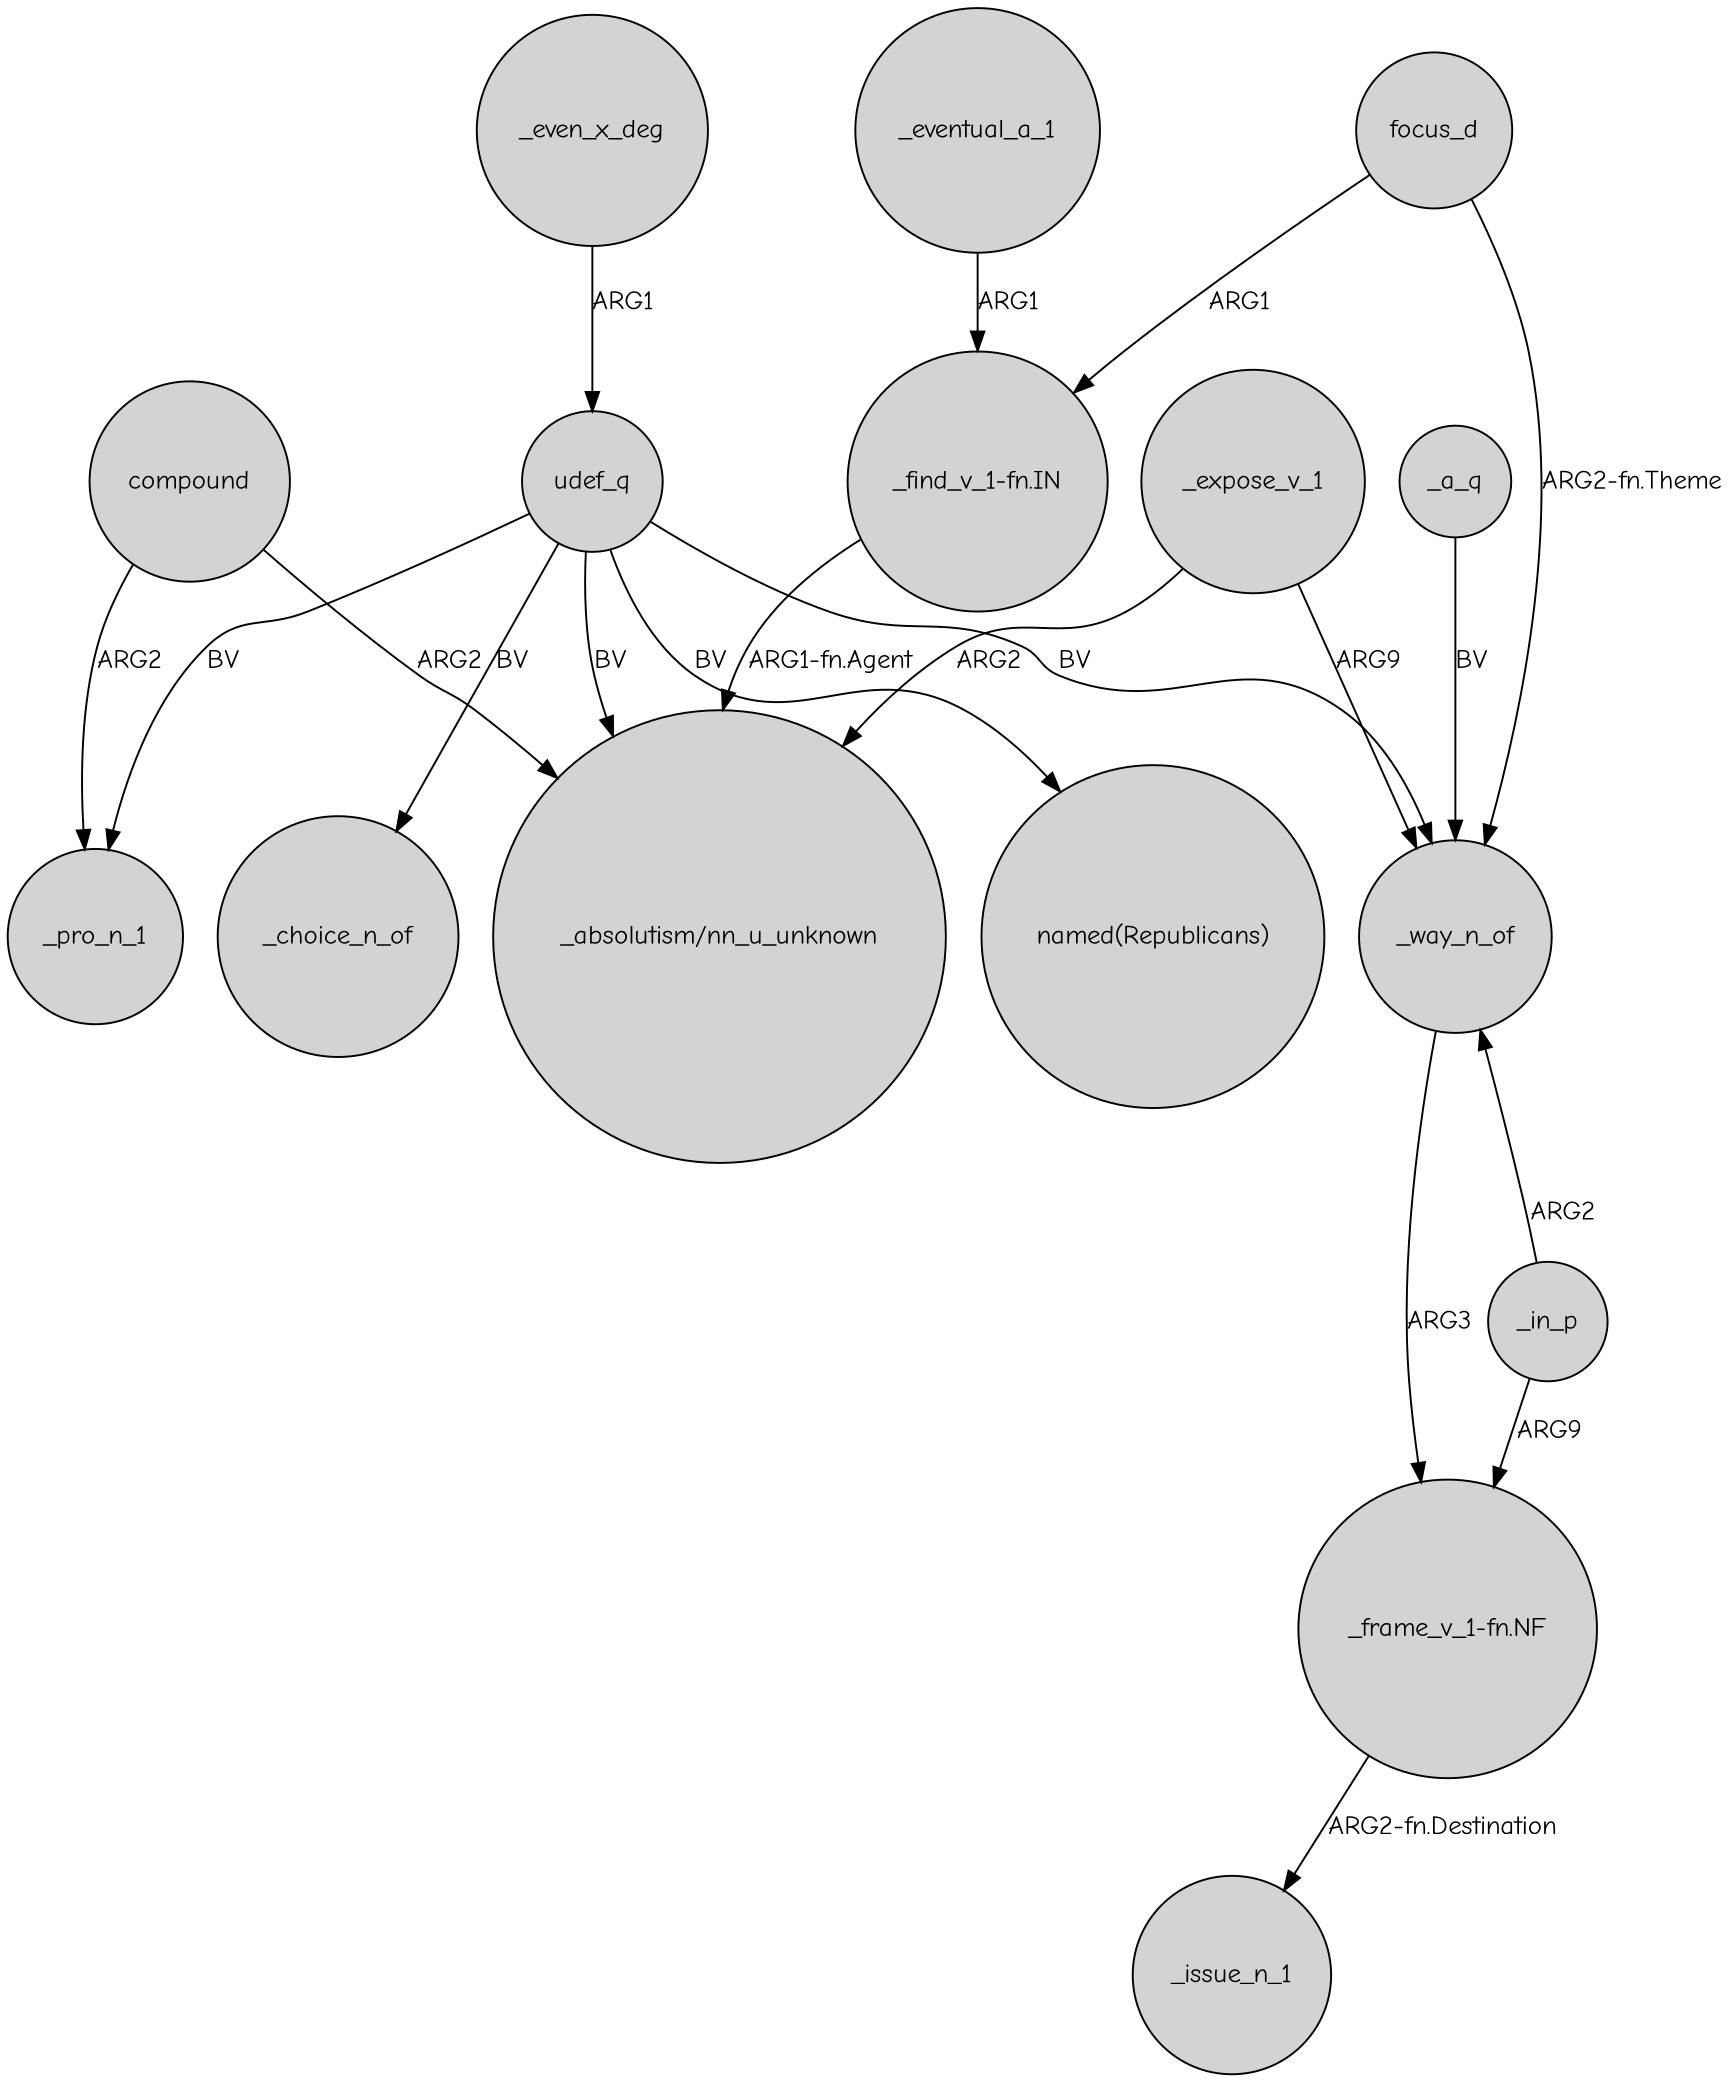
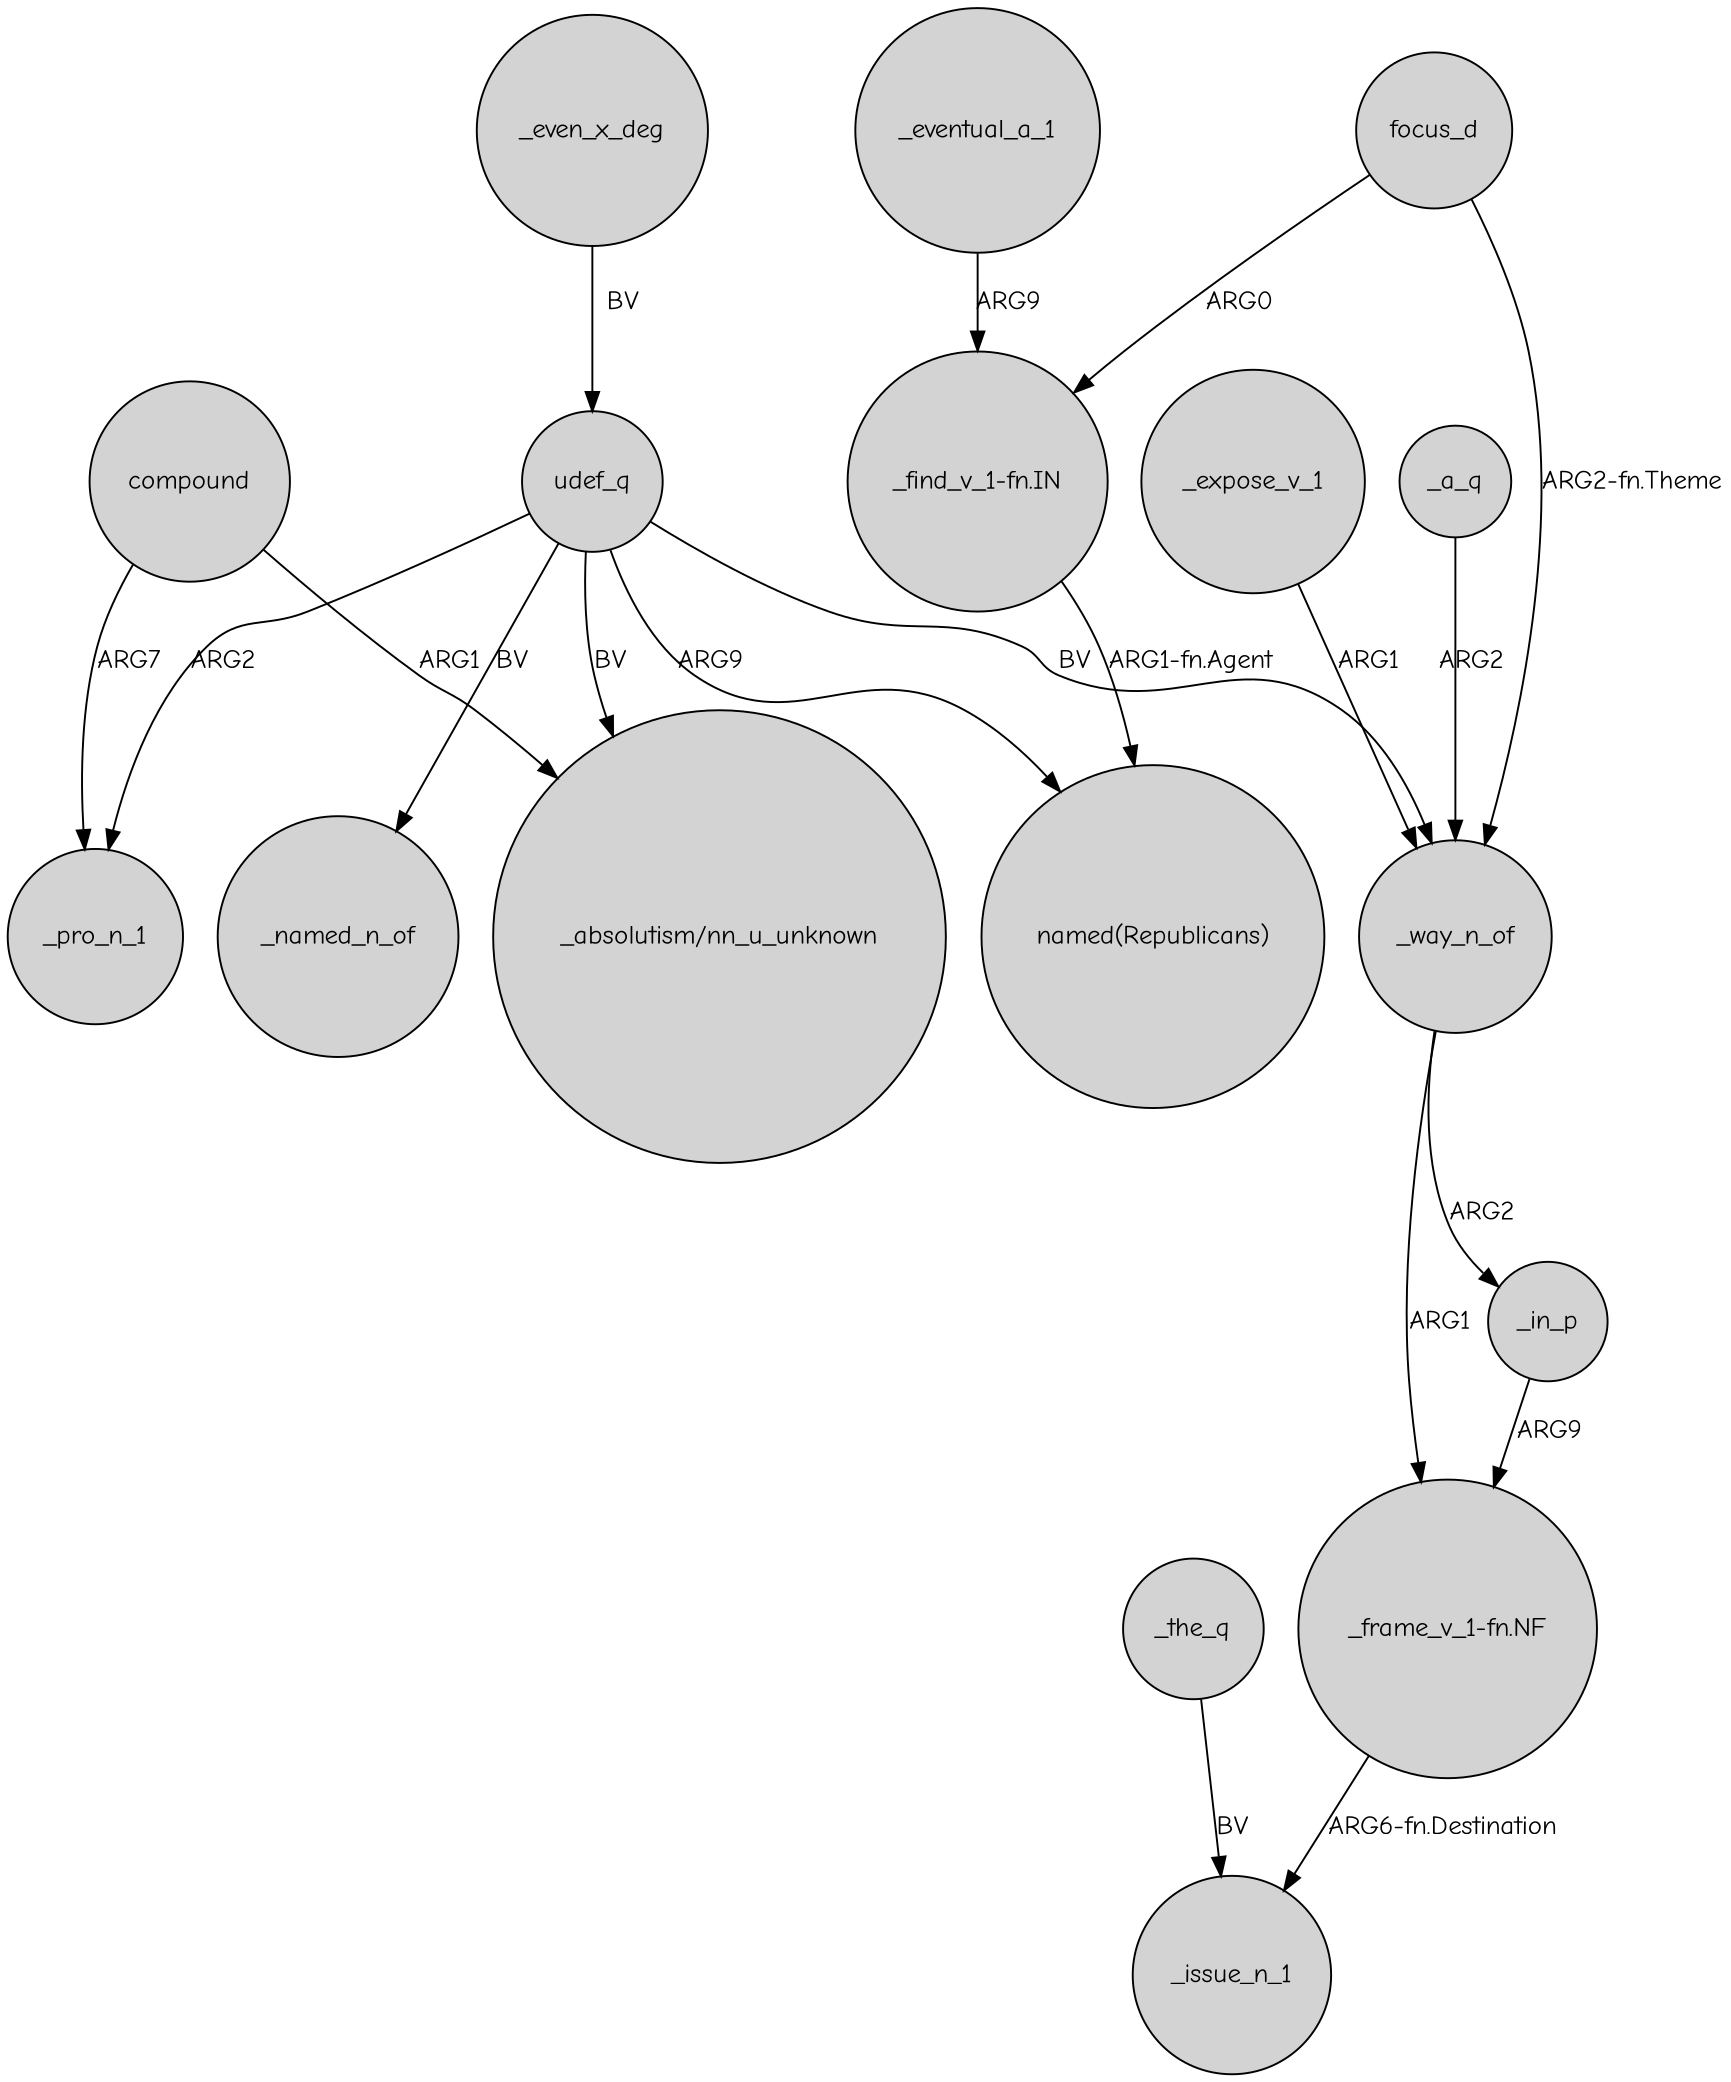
(623, 302) -> (623, 302)
(1008, 302) -> (1008, 302)
(1240, 302) -> (1240, 302)
(777, 608) -> (1105, 660)
(1011, 629) -> none
(130, 661) -> (130, 661)
(223, 661) -> (223, 661)
(450, 661) -> (450, 661)
(711, 661) -> (711, 661)
(1369, 661) -> (1369, 661)
(1472, 661) -> (1472, 661)
(338, 937) -> (338, 937)
(1513, 1155) -> (1432, 1159)
(1440, 1322) -> (1440, 1322)
none -> (1193, 1629)
(1443, 1827) -> (1443, 1827)
